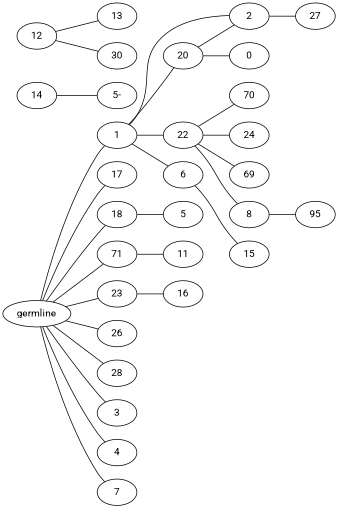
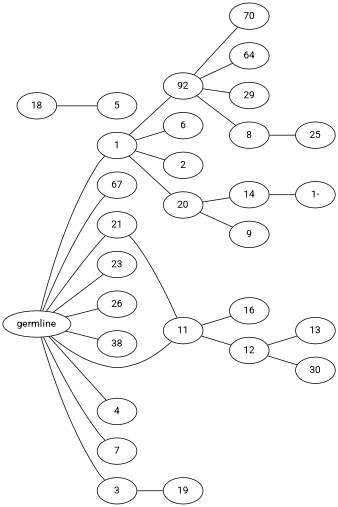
(315, 16) -> none
(216, 36) -> (216, 200)
(249, 56) -> (249, 234)
(117, 96) -> (315, 195)
(183, 135) -> (183, 86)
(249, 135) -> (249, 56)
(117, 175) -> (117, 185)
(249, 175) -> (249, 96)
(315, 215) -> (315, 135)
(117, 254) -> (117, 225)
(249, 254) -> none
(75, 262) -> (111, 367)
(150, 294) -> (216, 321)
none -> (216, 341)
(117, 373) -> (117, 344)
none -> (183, 491)
